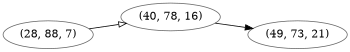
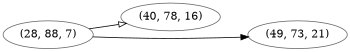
(230, 25) -> (167, 38)
